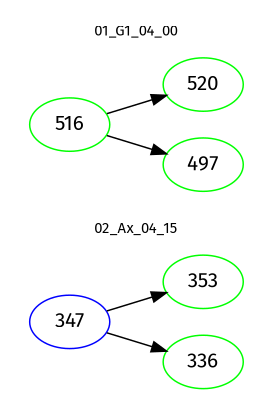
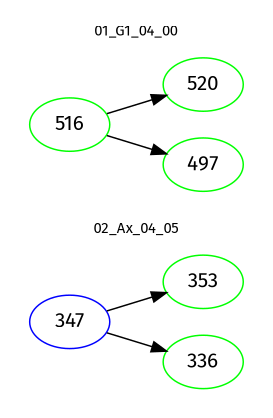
(136, 229) -> (136, 229)
